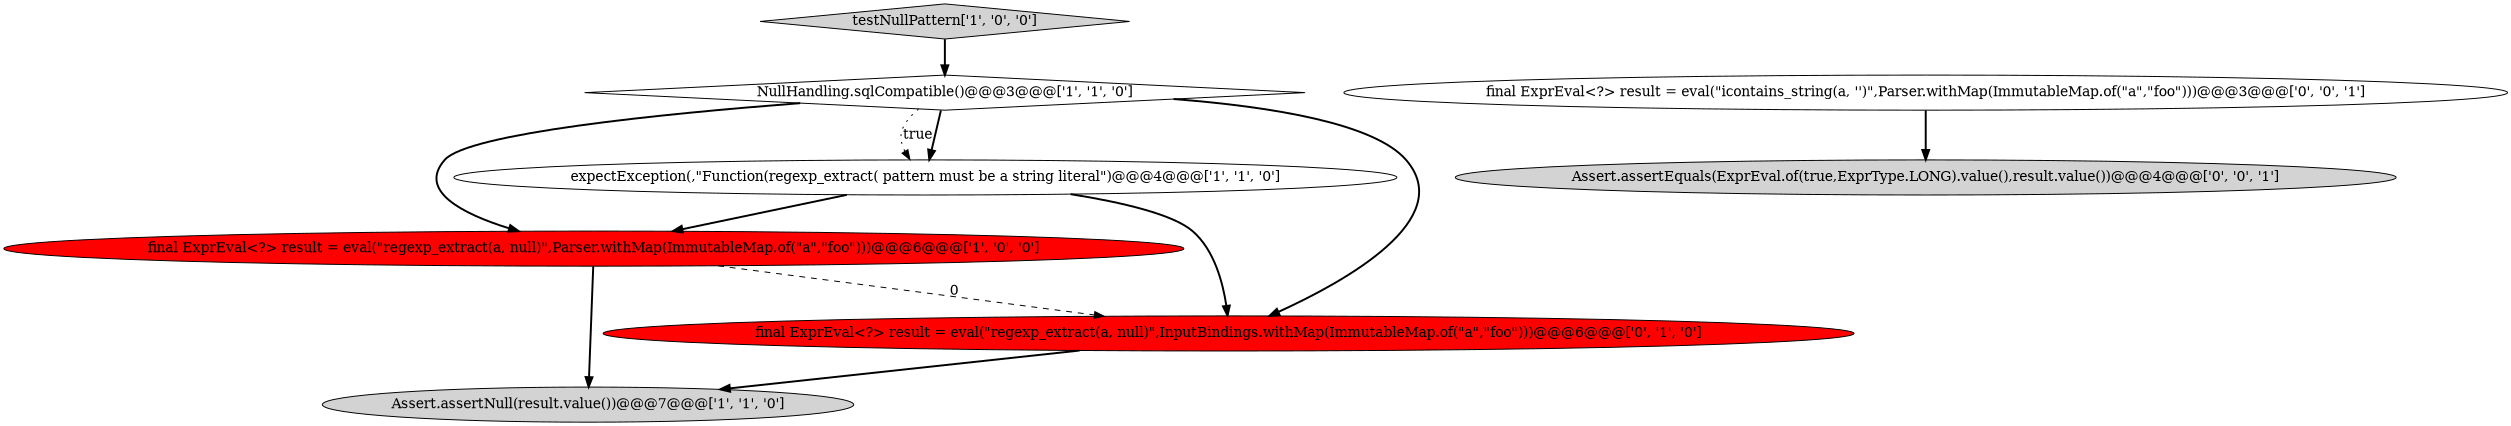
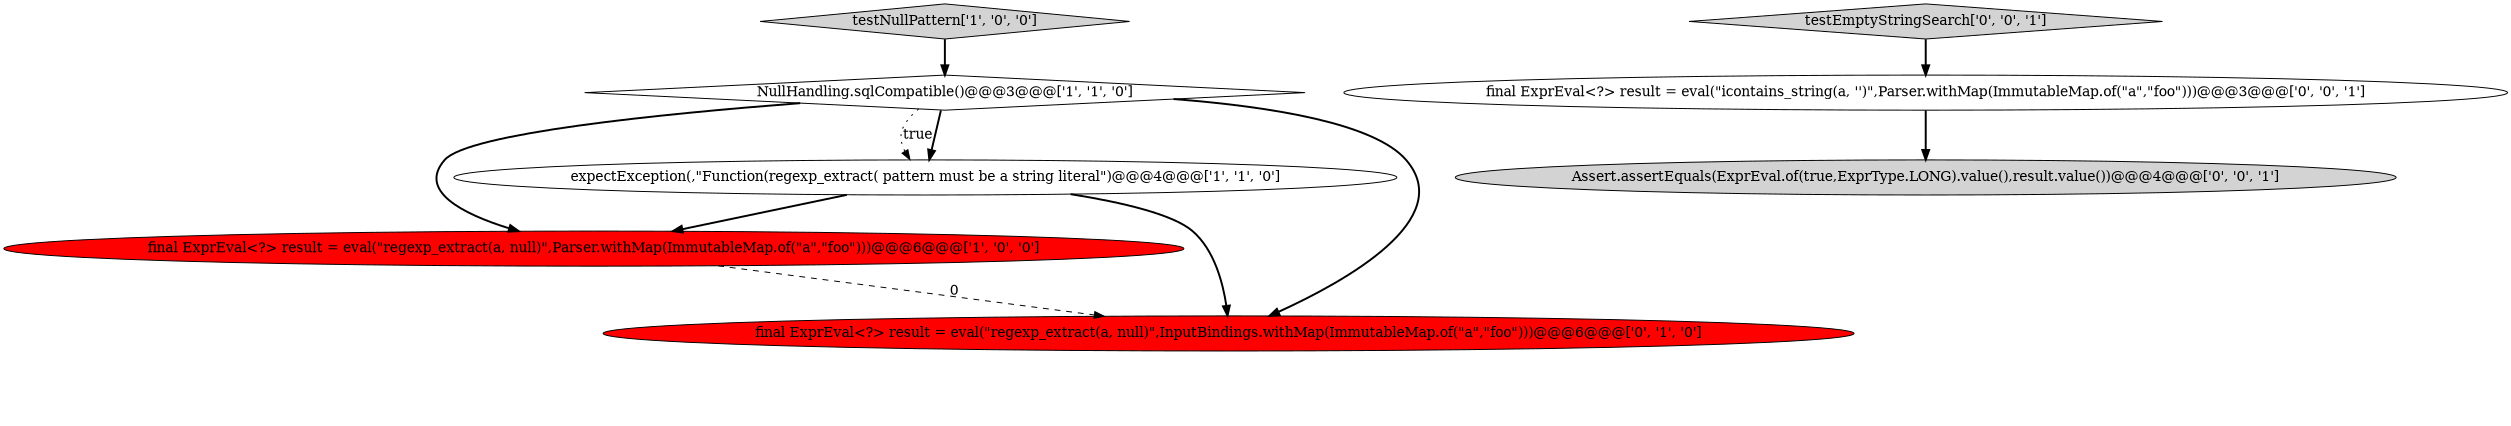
none -> (1926, 21)
(588, 405) -> none
